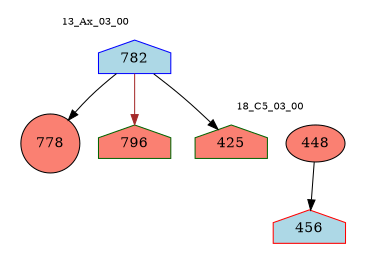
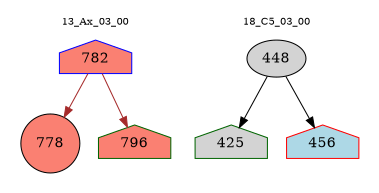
(135, 59) -> (96, 59)
(171, 88) -> (256, 97)
(95, 92) -> (78, 91)
(231, 143) -> (231, 143)
(316, 143) -> (276, 59)
